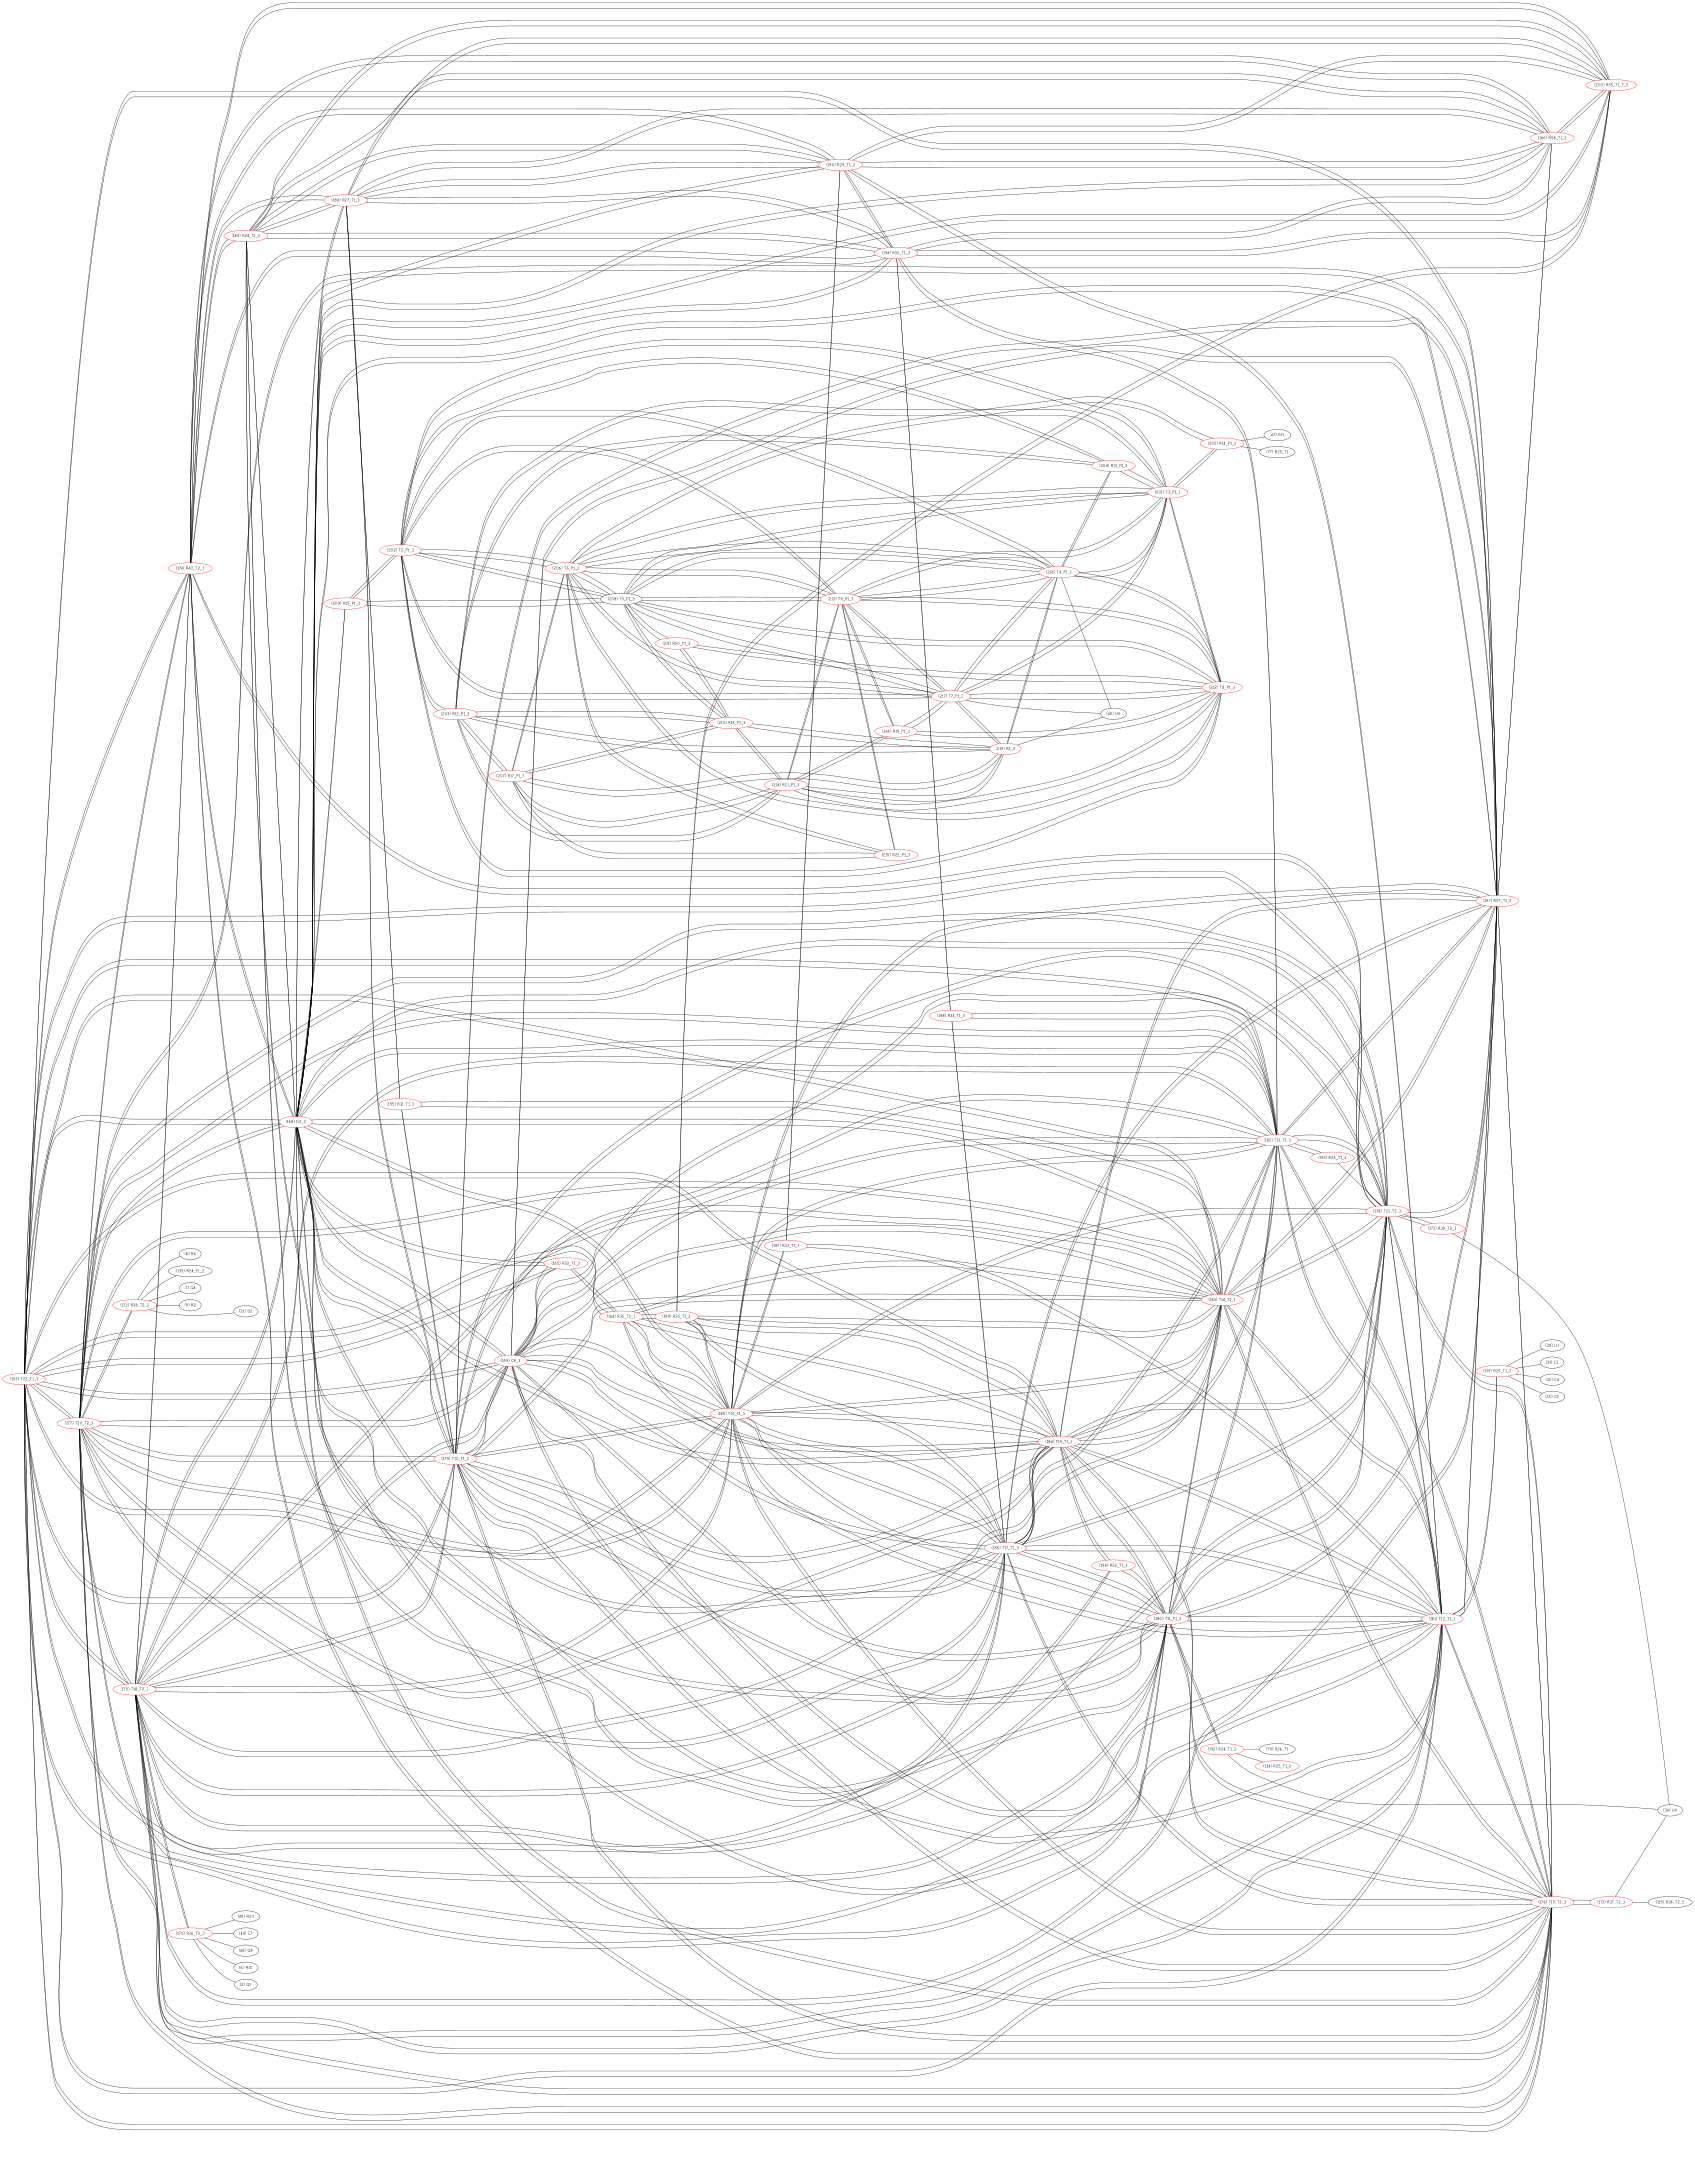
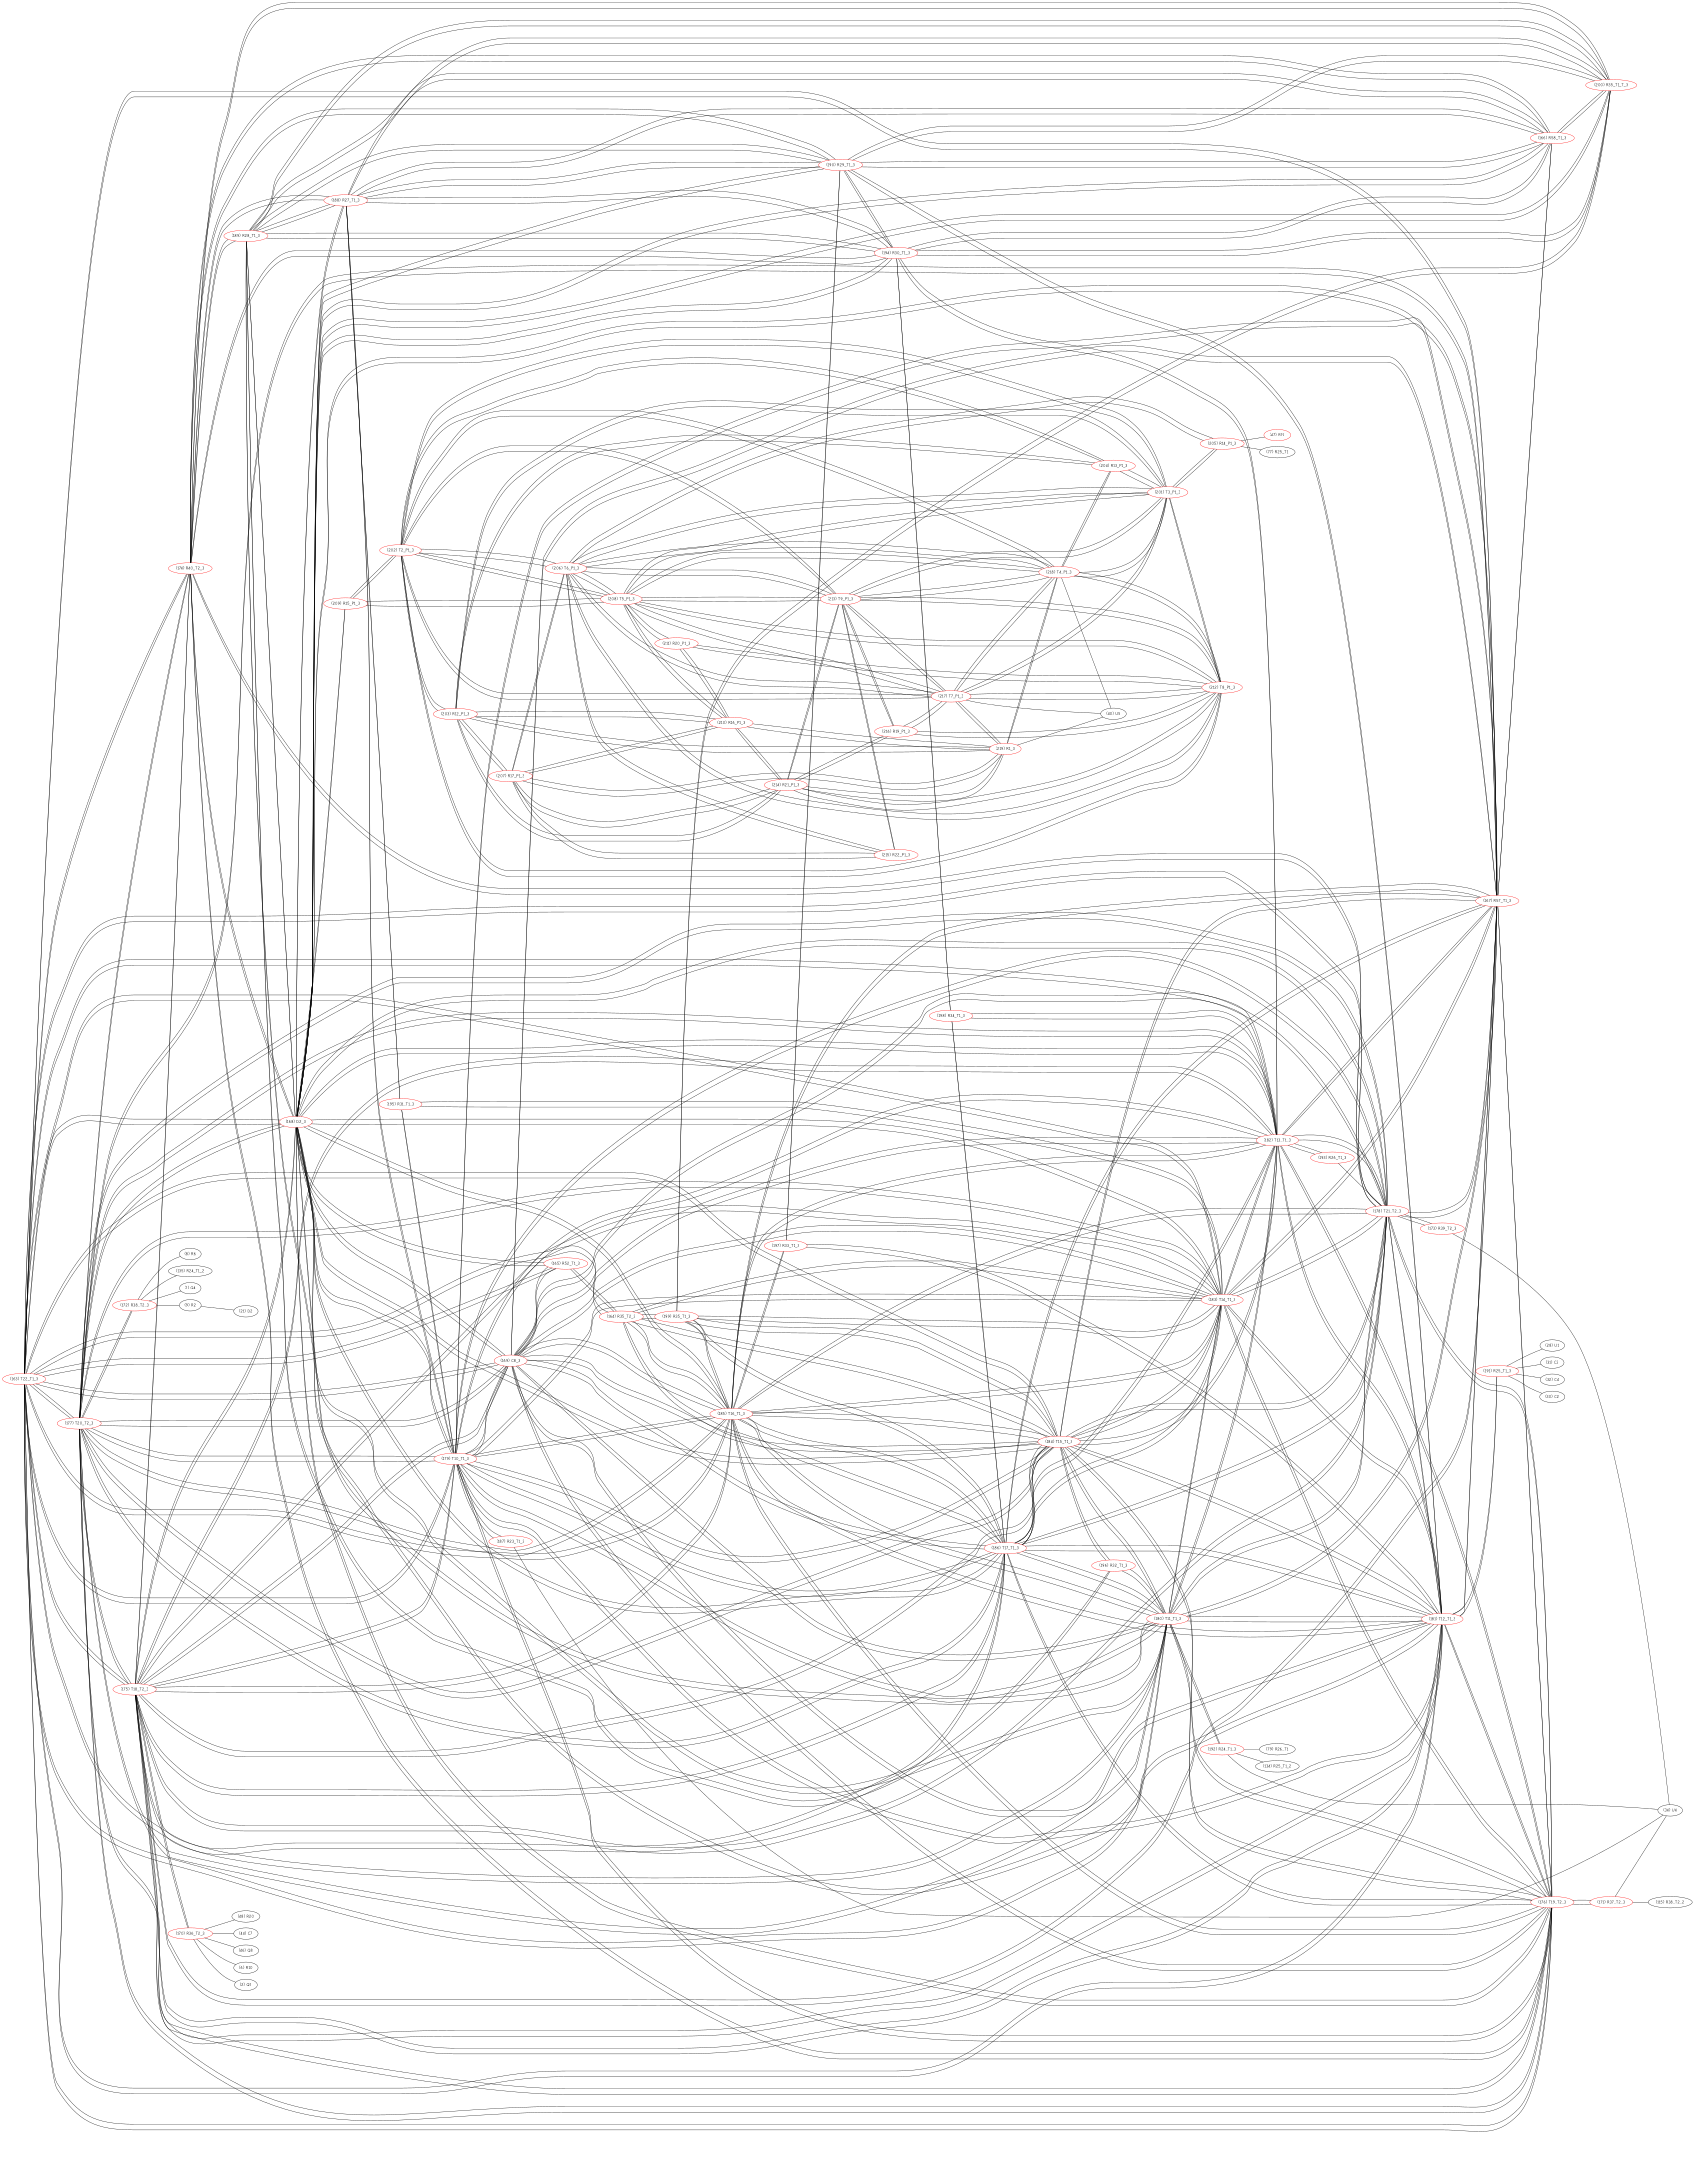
(1277, 435) -> (1277, 435)
(621, 599) -> (621, 599)
(191, 1315) -> (218, 1308)
none -> (511, 1542)
(1277, 1766) -> (1277, 1766)
